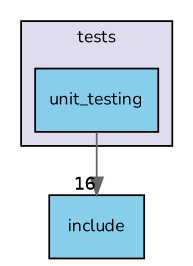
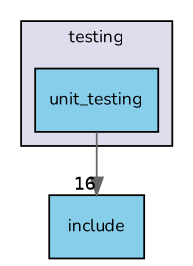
(97, 38) -> (97, 38)
